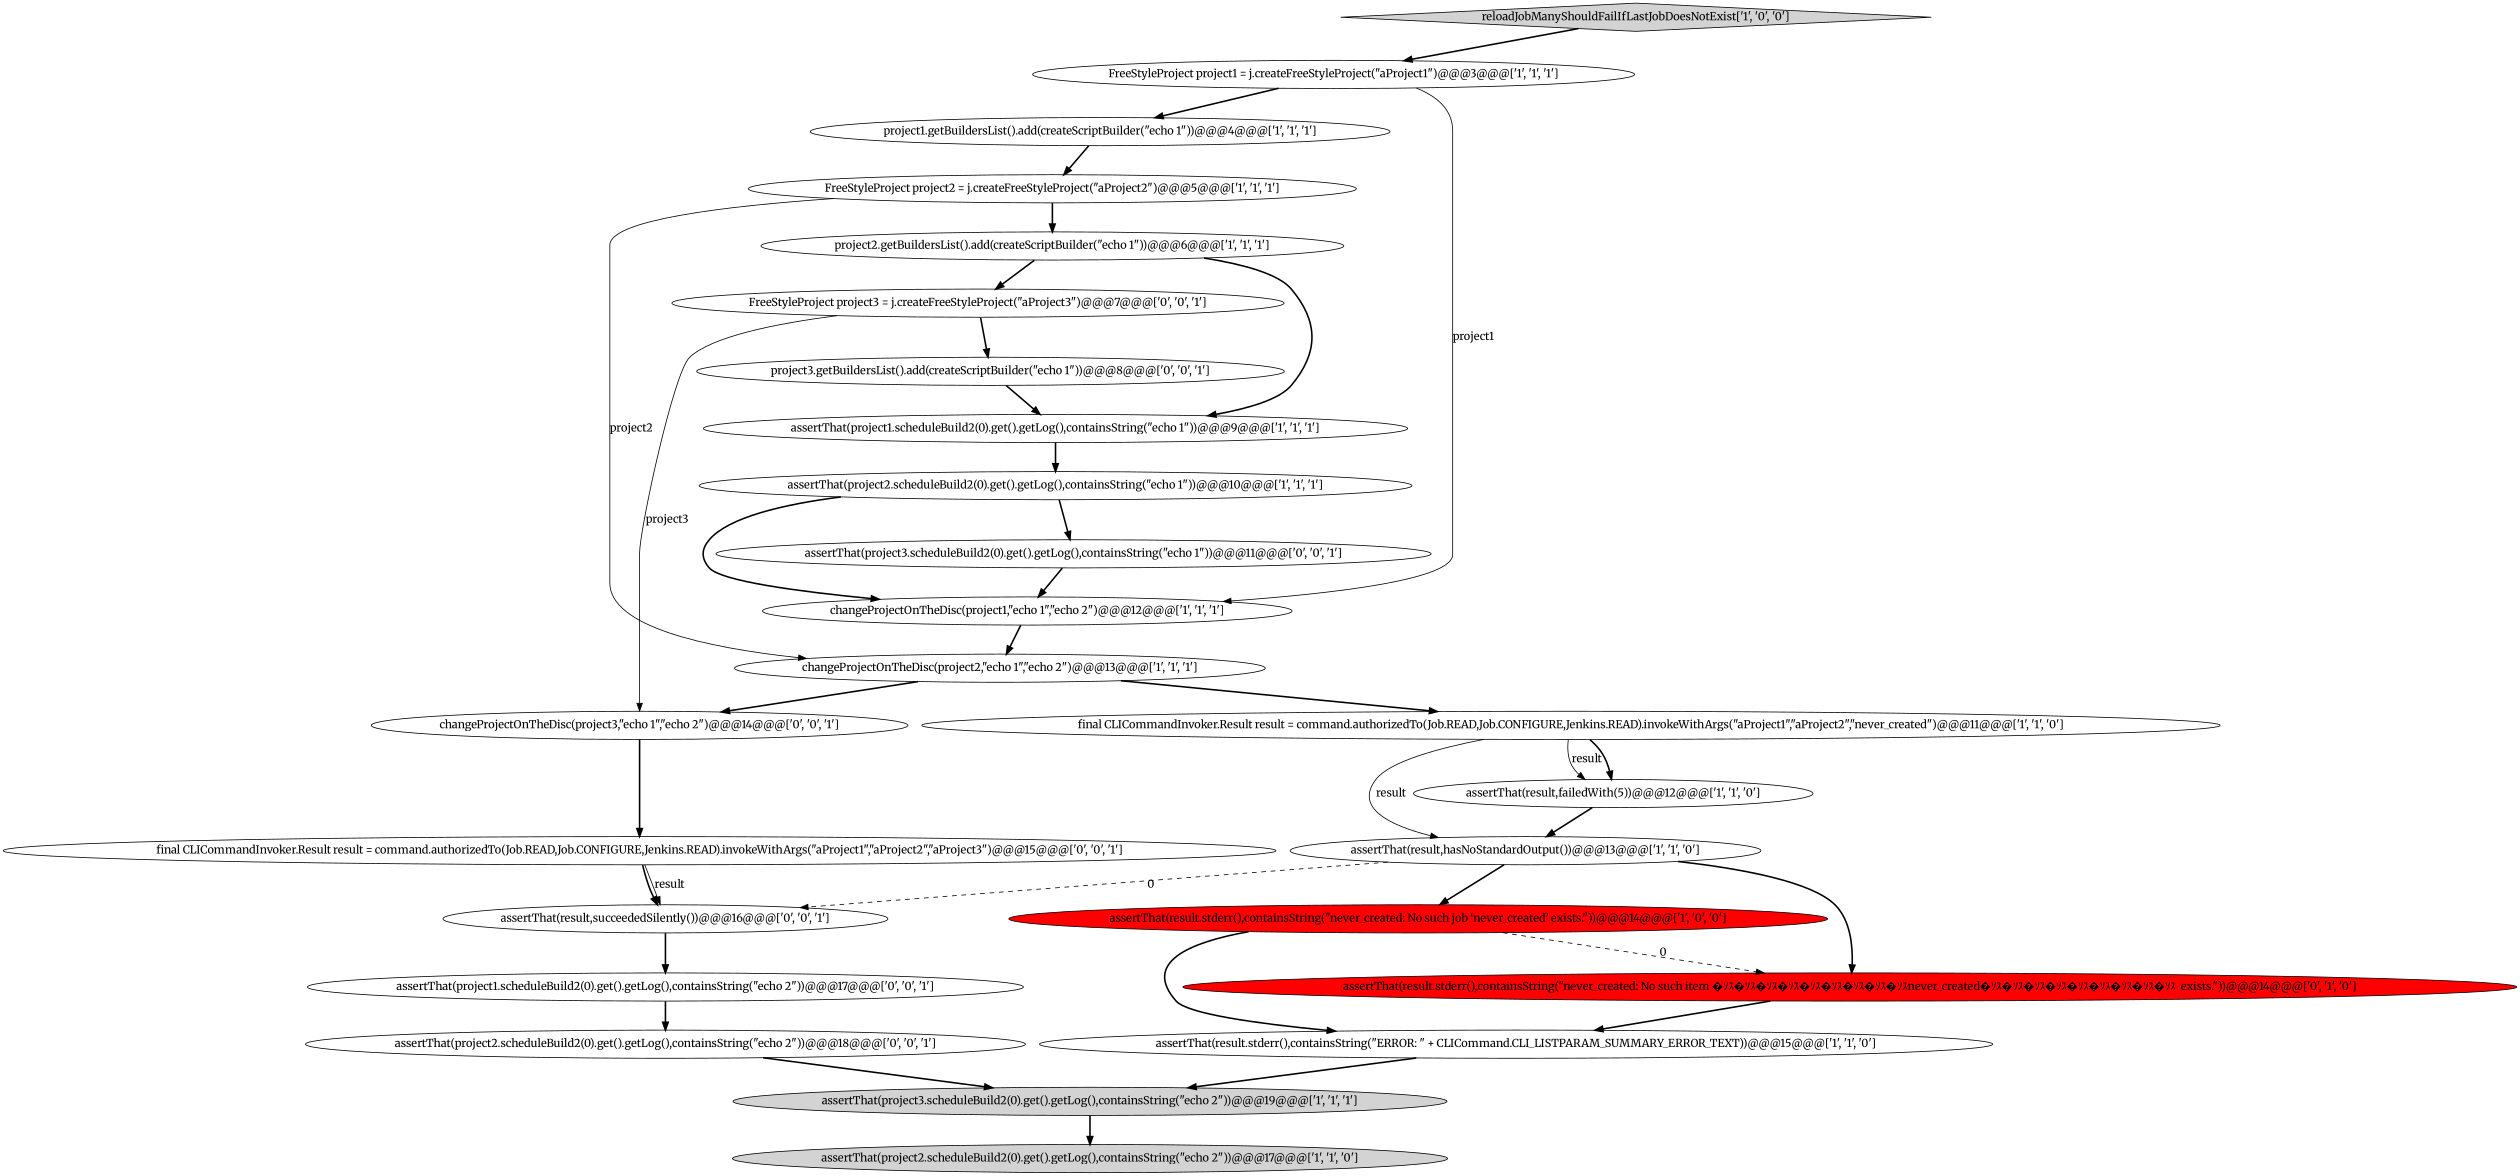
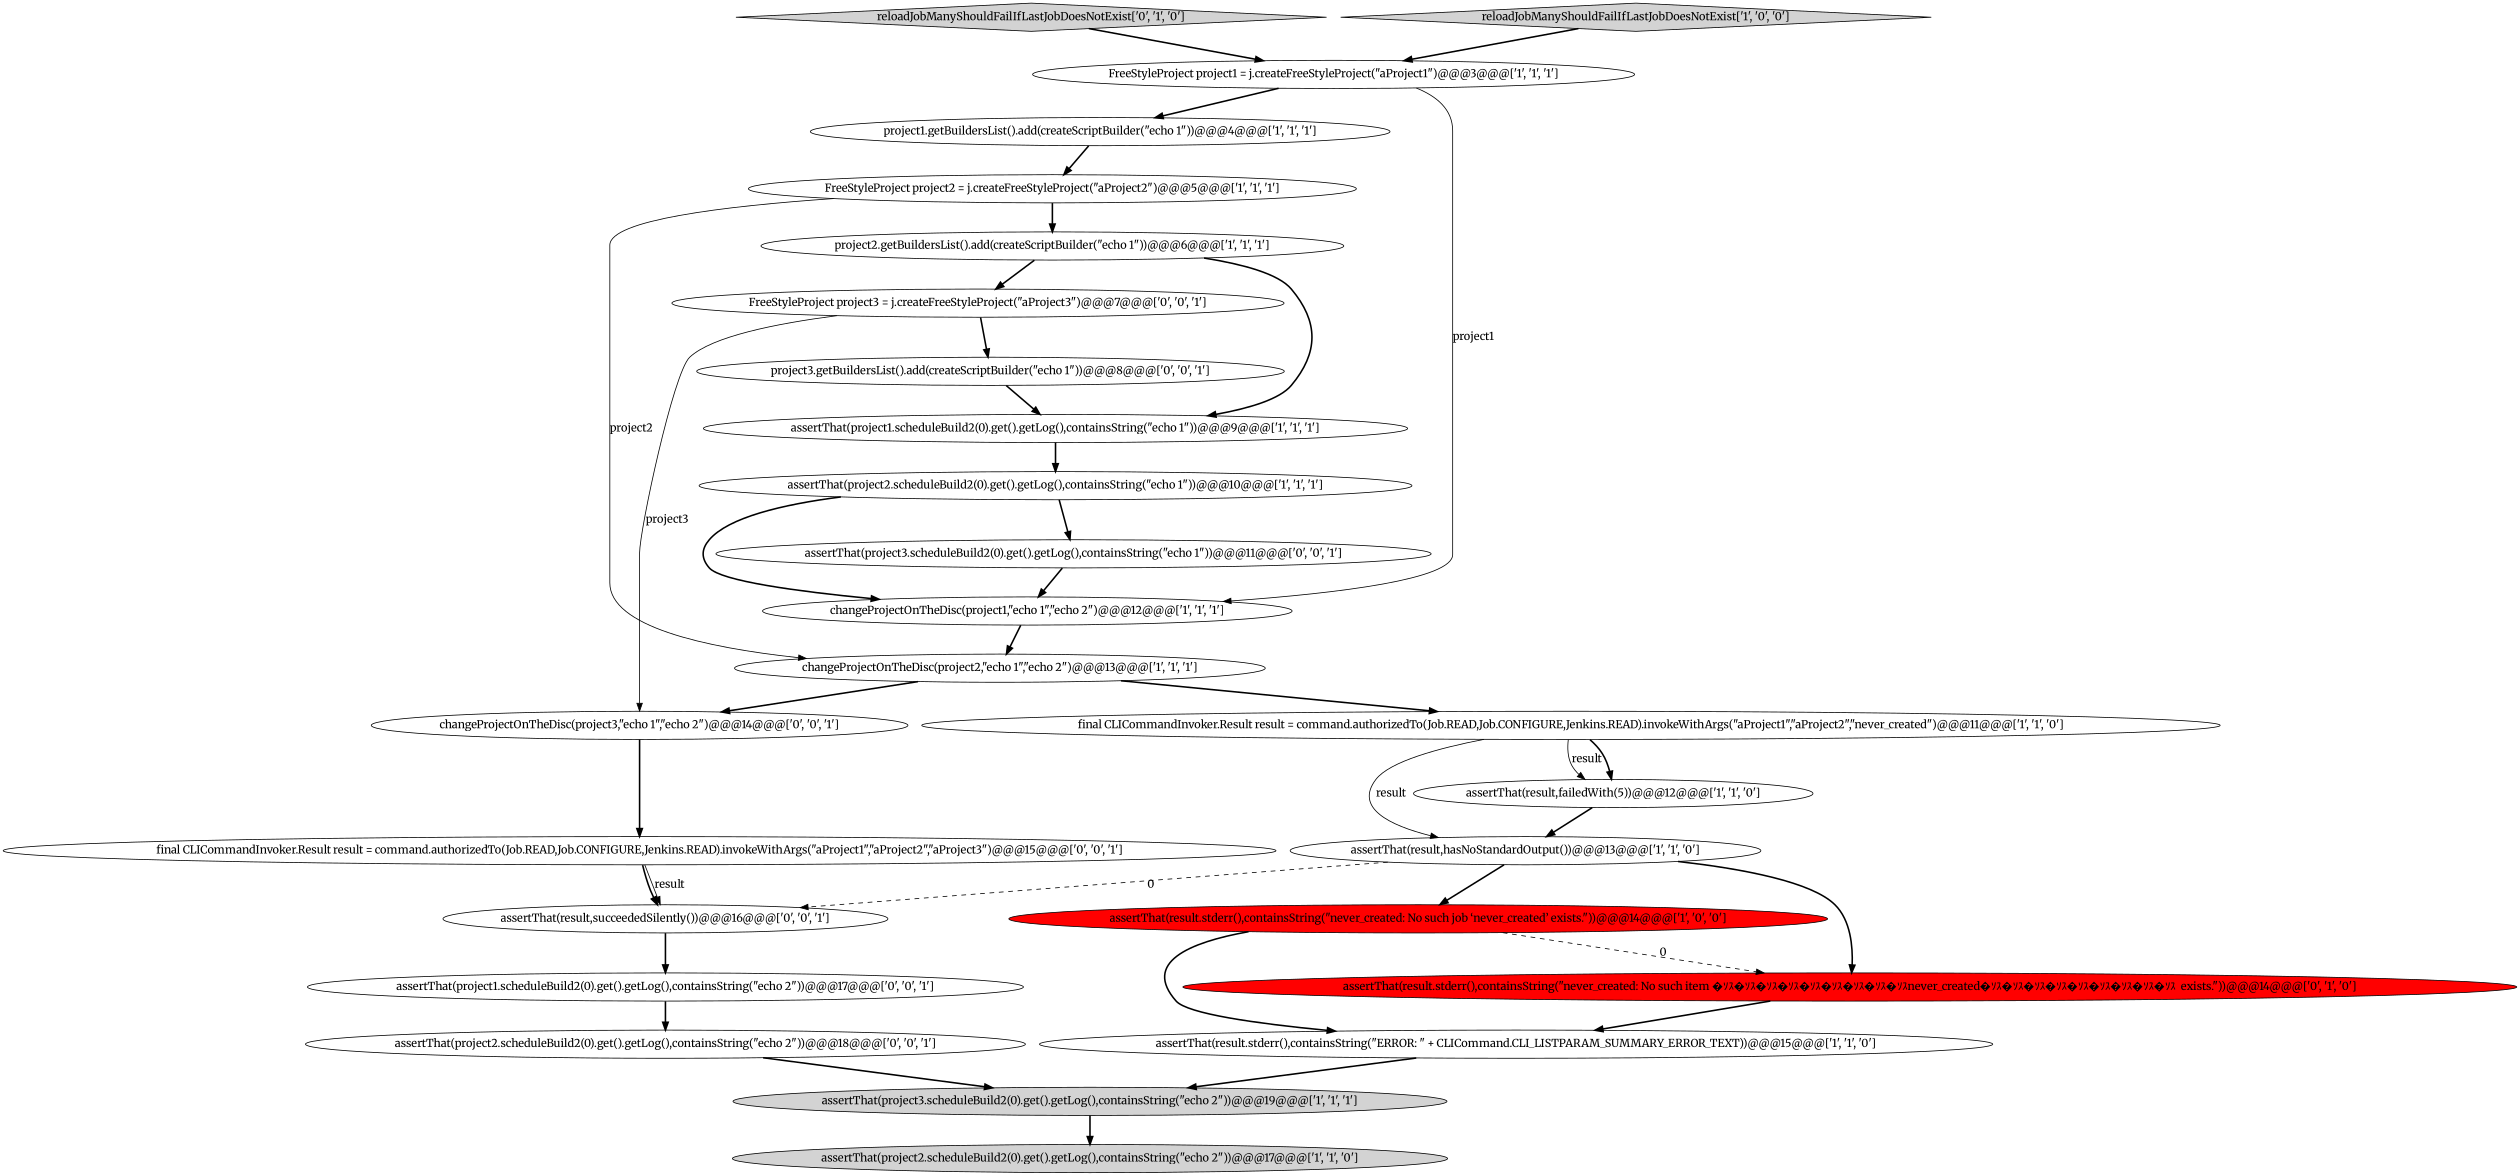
none -> (1031, 17)
